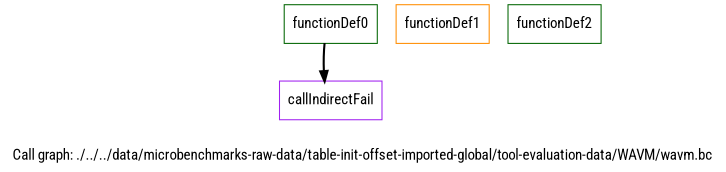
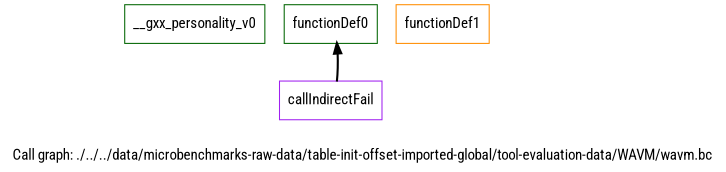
none -> (195, 24)
(555, 24) -> none
(324, 57) -> (338, 68)
